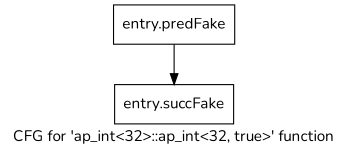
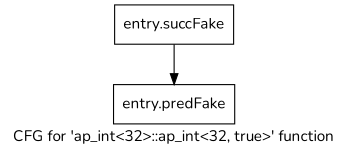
(174, 59) -> (174, 59)
